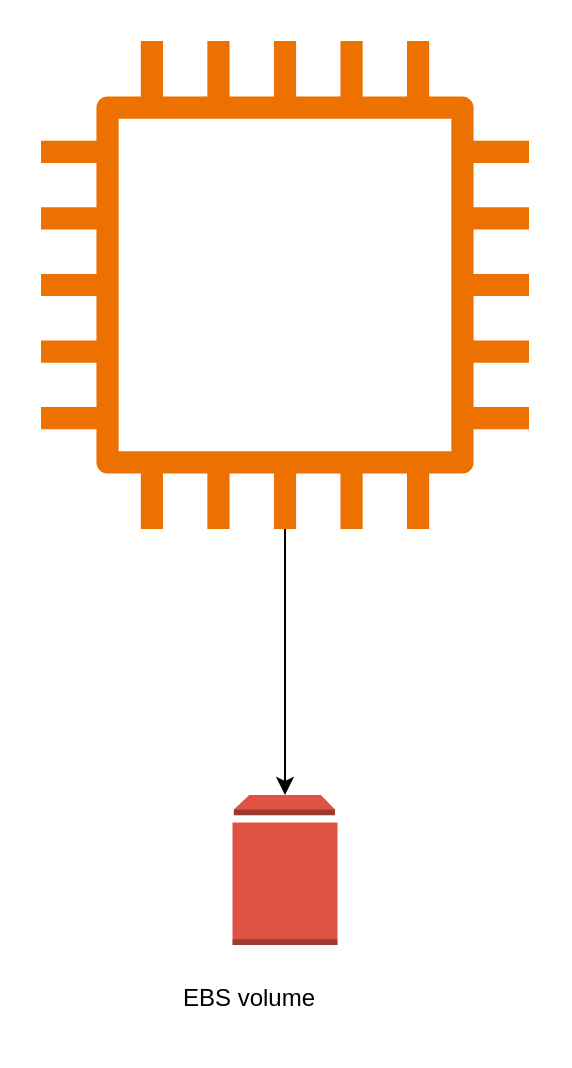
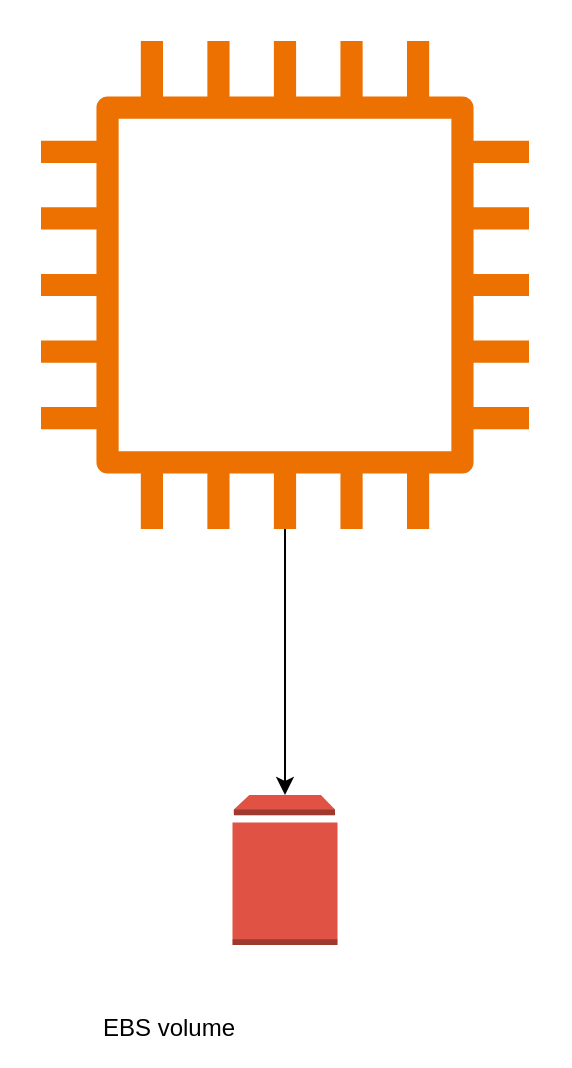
(249, 999) -> (169, 1029)
